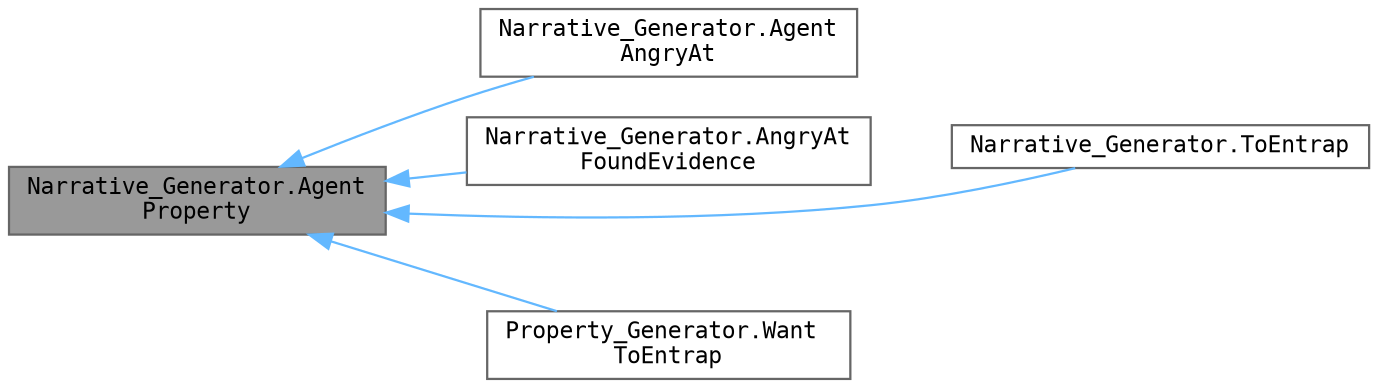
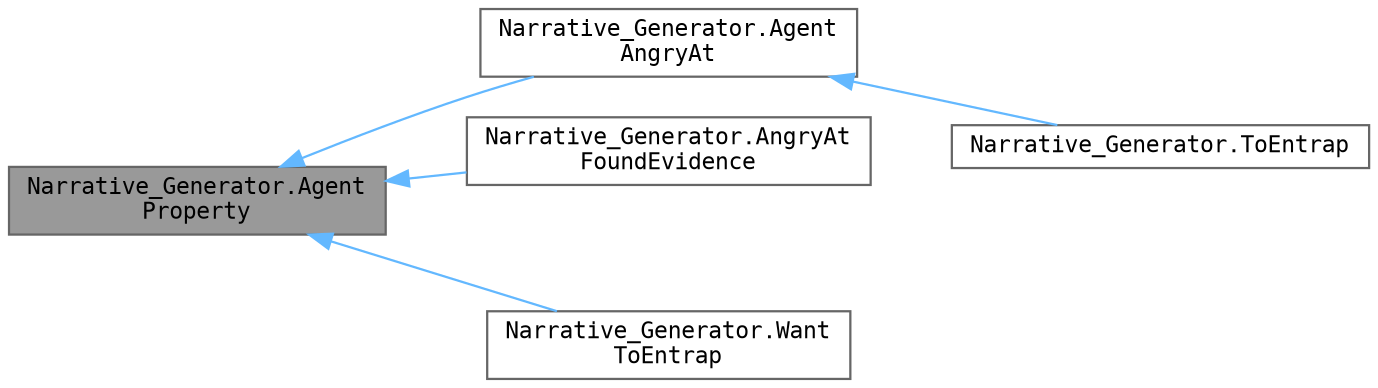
(744, 214) -> (955, 103)
(669, 345) -> (669, 345)
